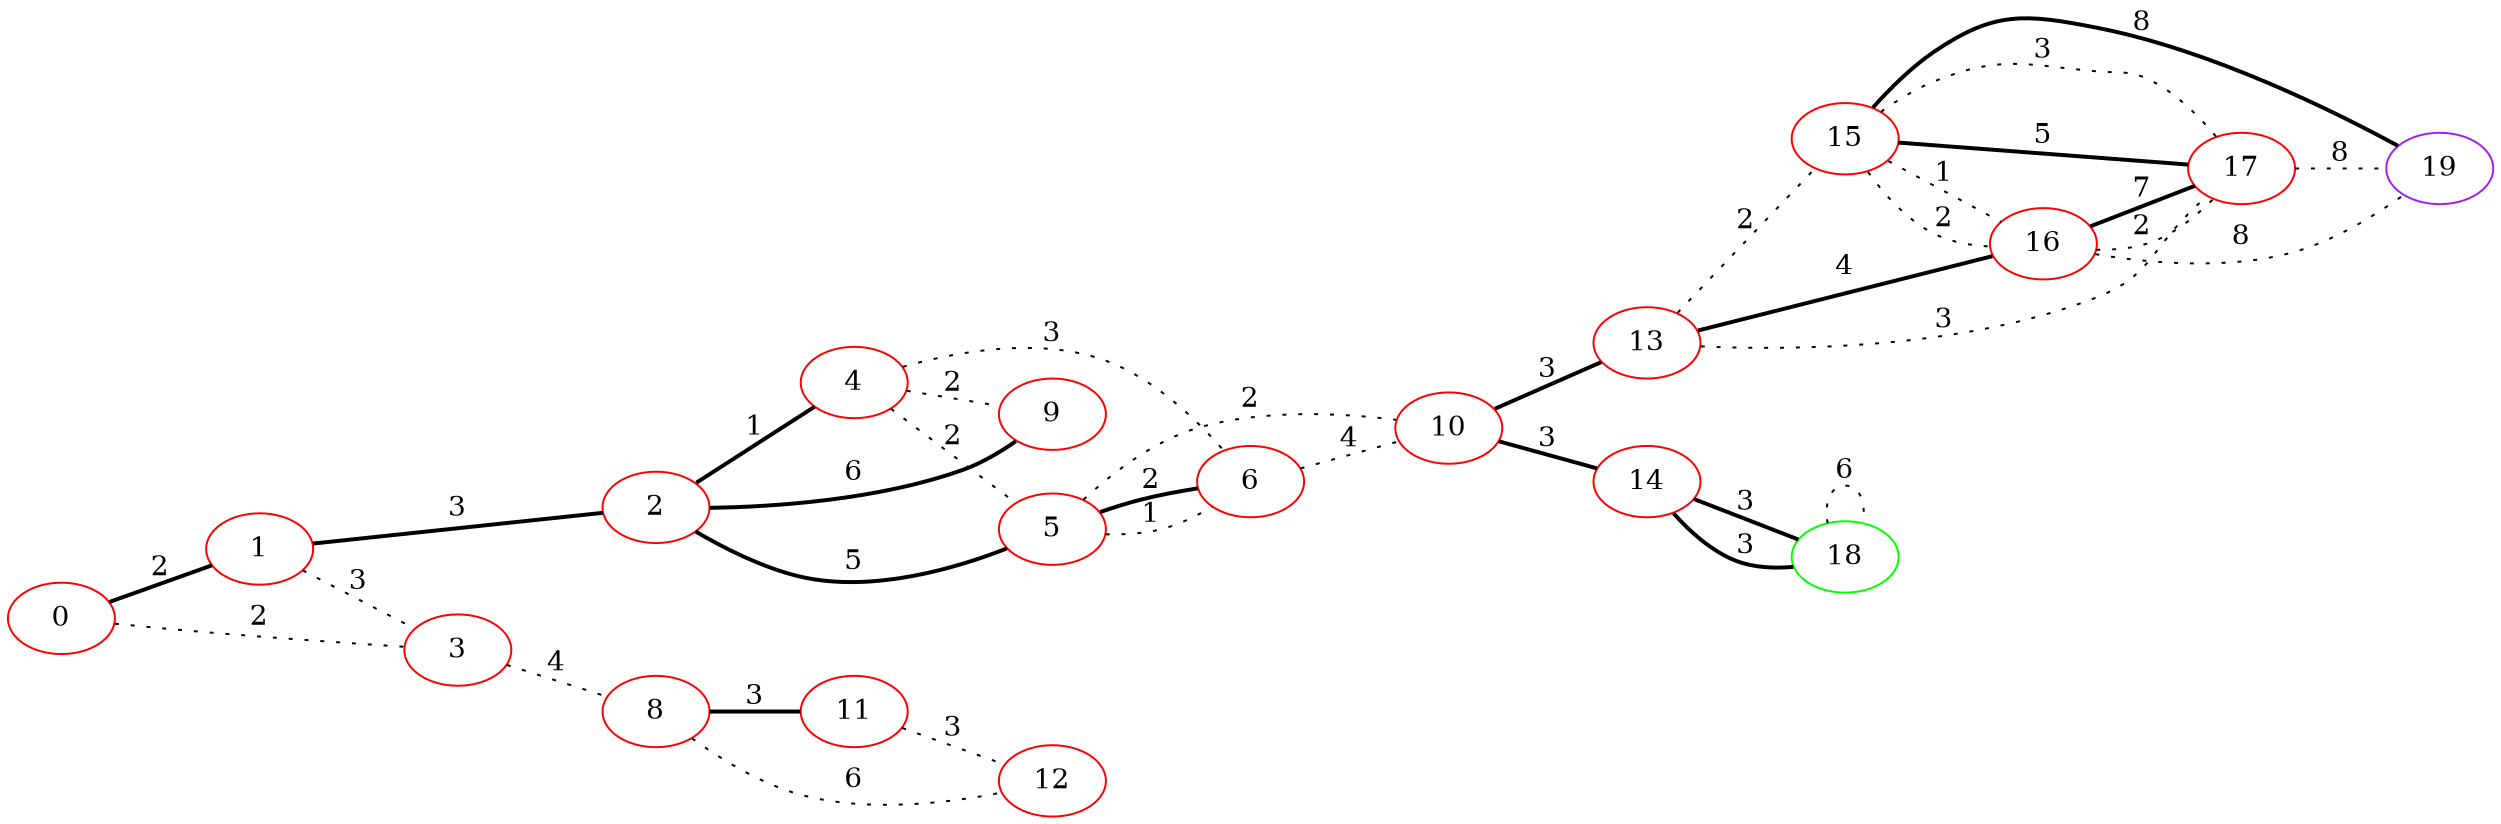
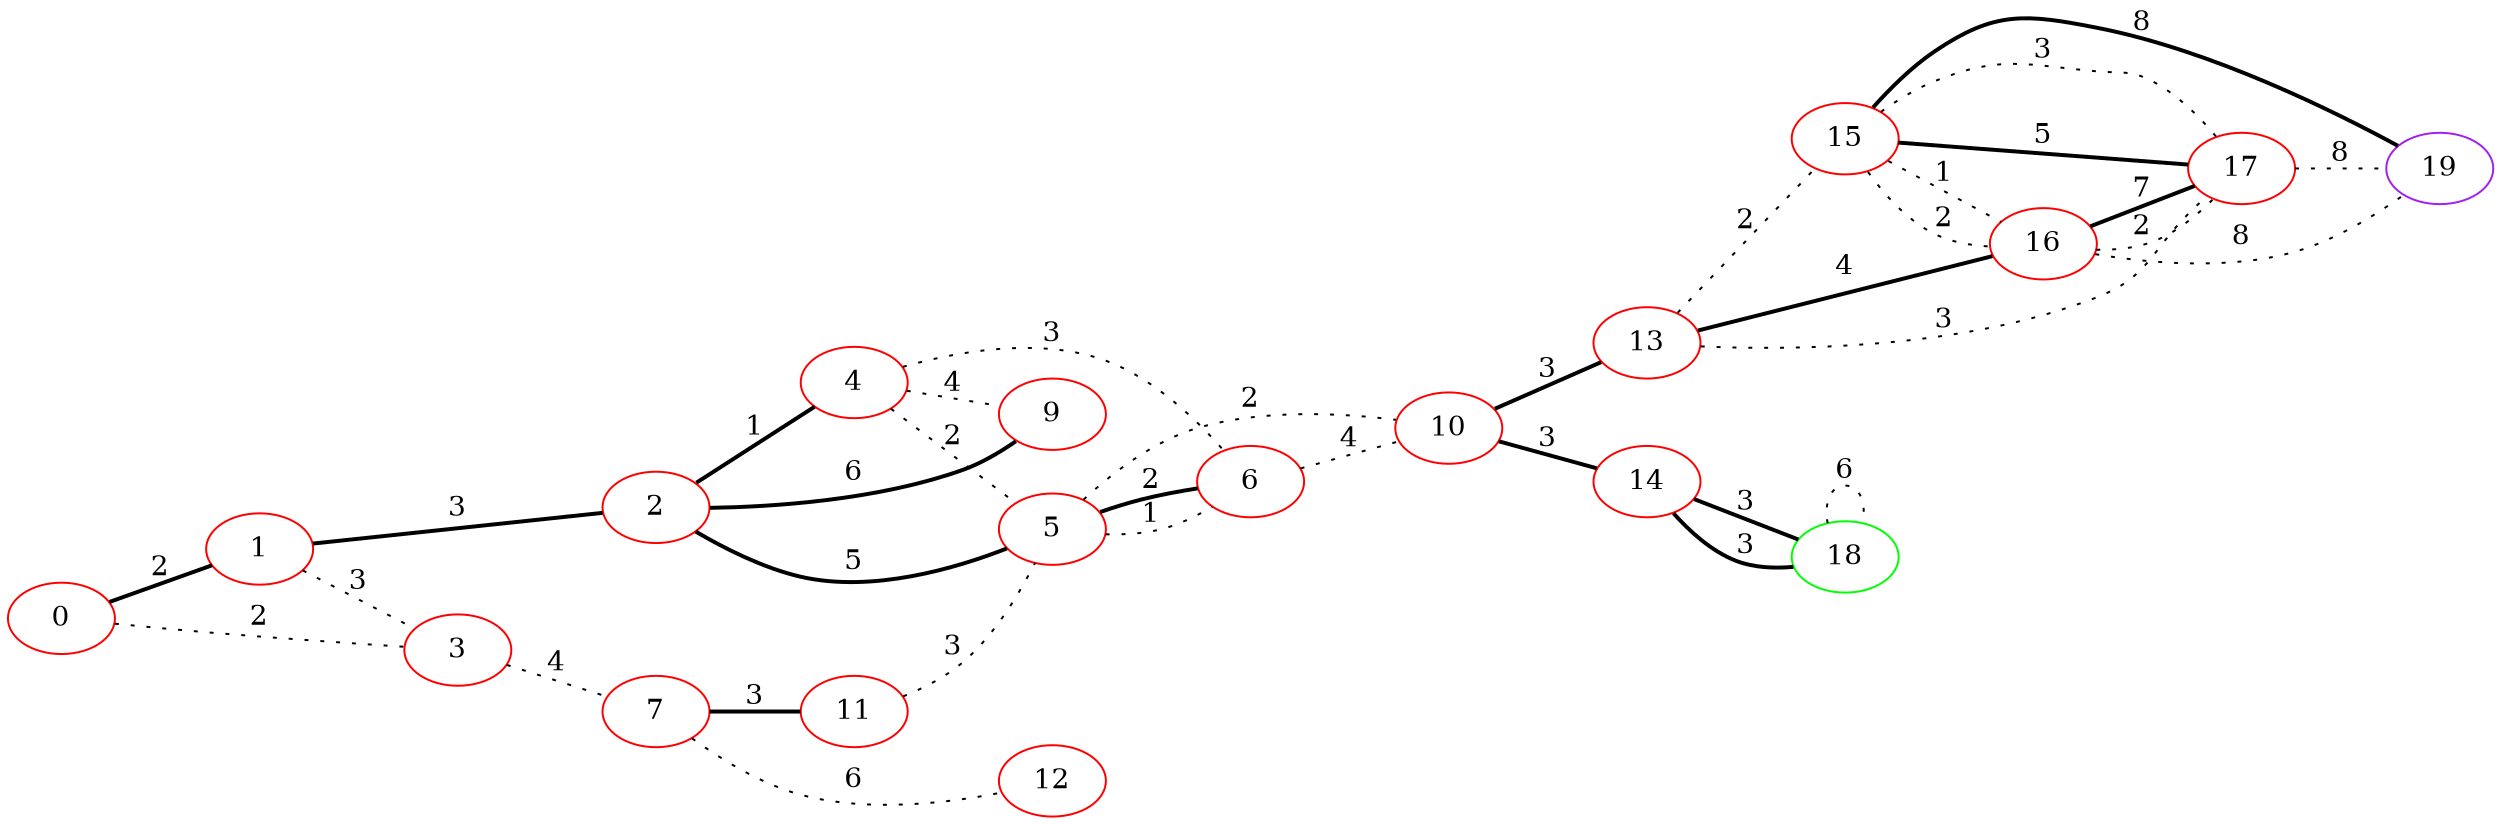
(953, 384) -> (953, 384)
(656, 712) -> (656, 712)
(953, 746) -> (982, 643)
